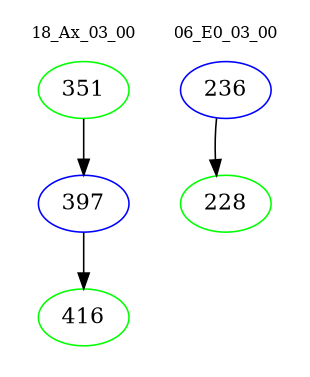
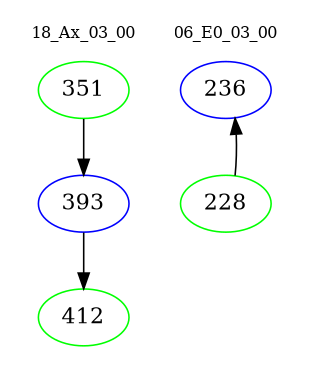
(215, 139) -> (236, 155)
(84, 204) -> (84, 204)
(84, 317) -> (84, 317)
